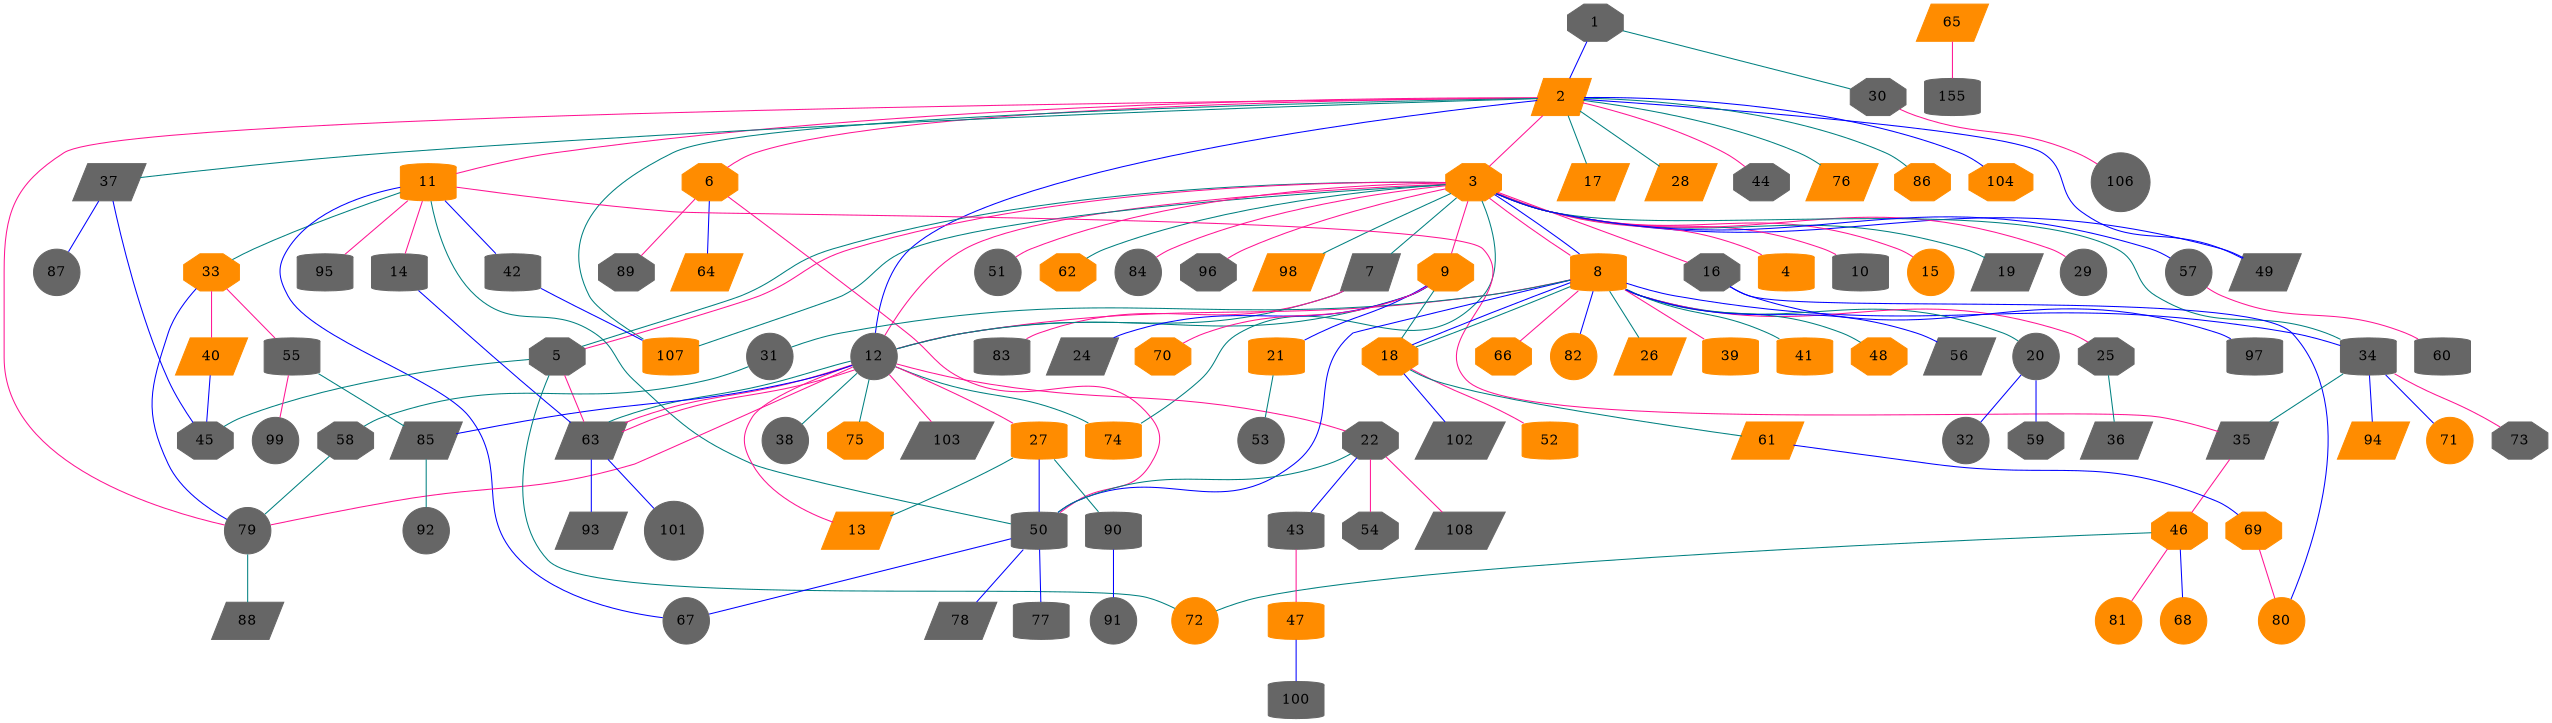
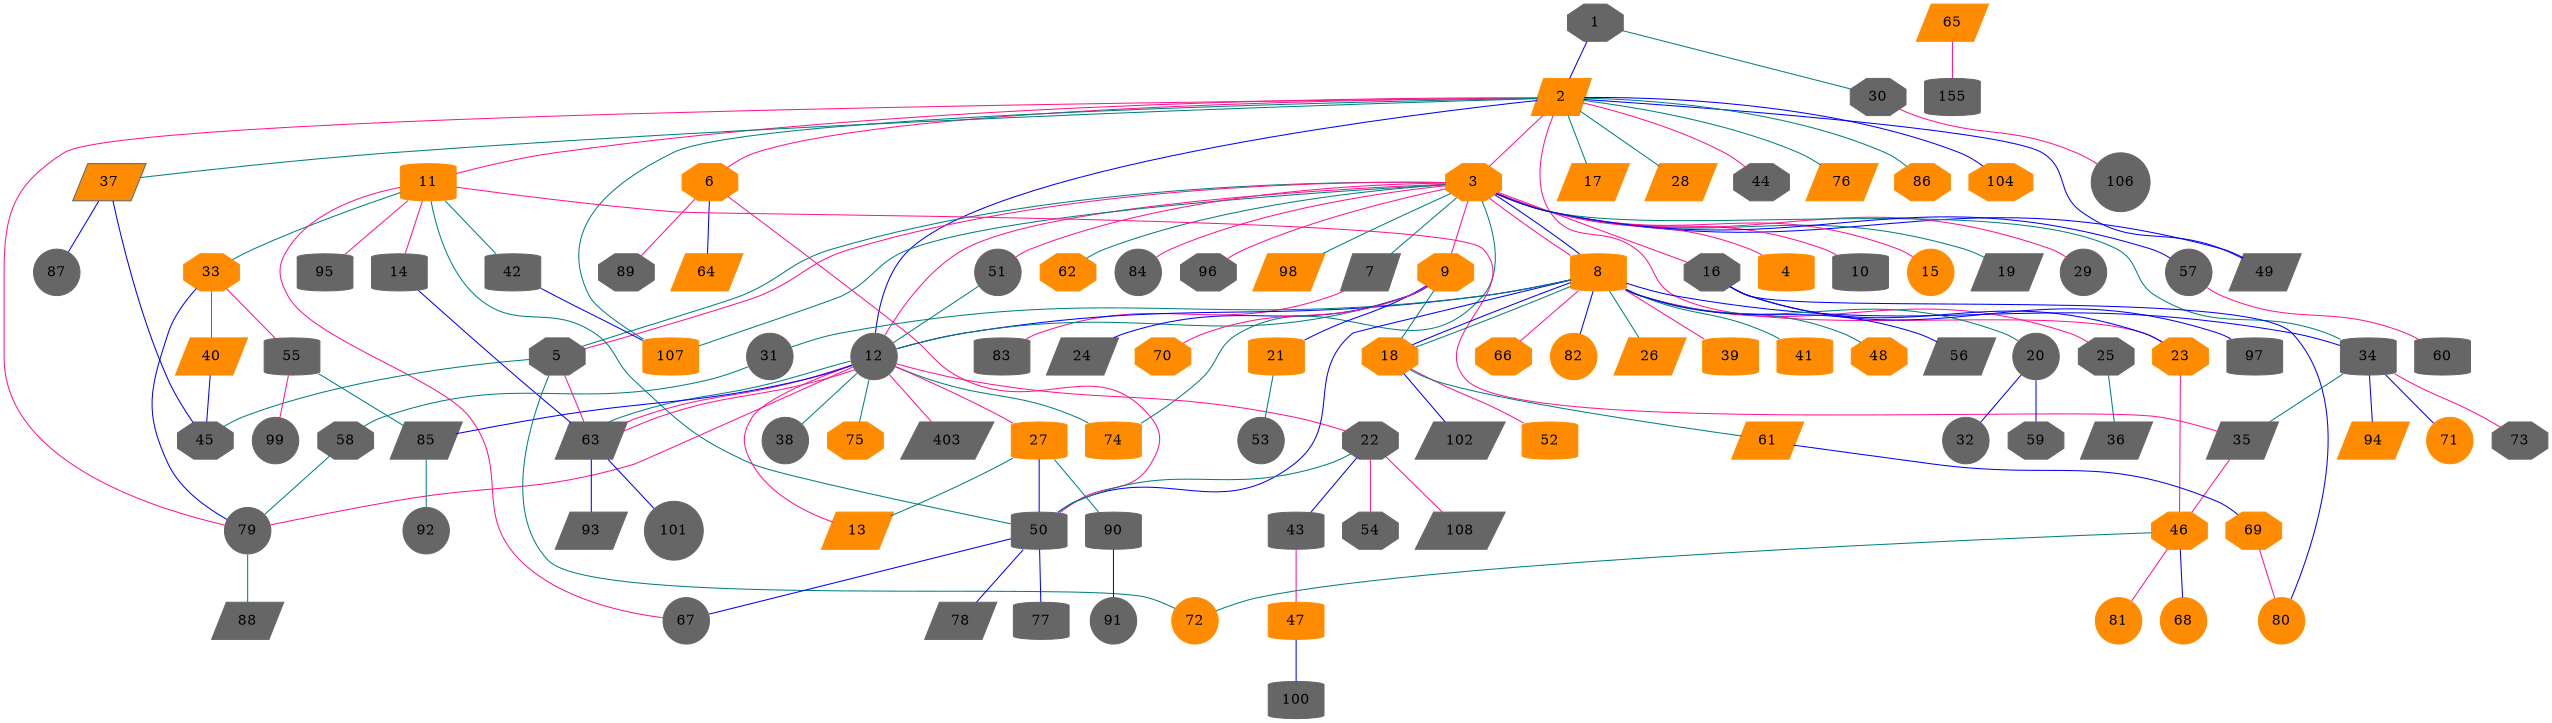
(109, 182) -> (109, 182)
(470, 227) -> (470, 227)
(1233, 312) -> (1233, 312)
(1121, 323) -> (942, 310)
none -> (2180, 356)
(434, 390) -> (434, 390)
(947, 441) -> (947, 441)
